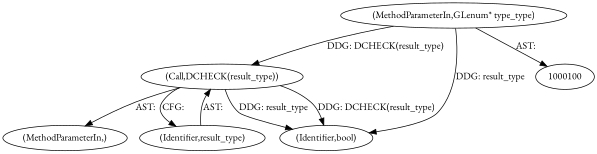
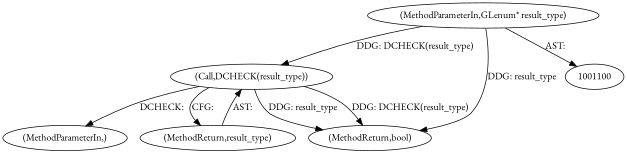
(454, 15) -> (483, 15)
(565, 77) -> (595, 77)
(147, 107) -> (163, 107)
(202, 138) -> (218, 138)
(326, 138) -> (370, 138)
